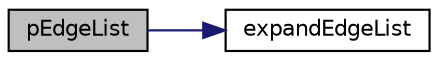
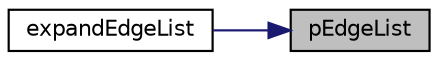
(175, 30) -> (241, 30)
